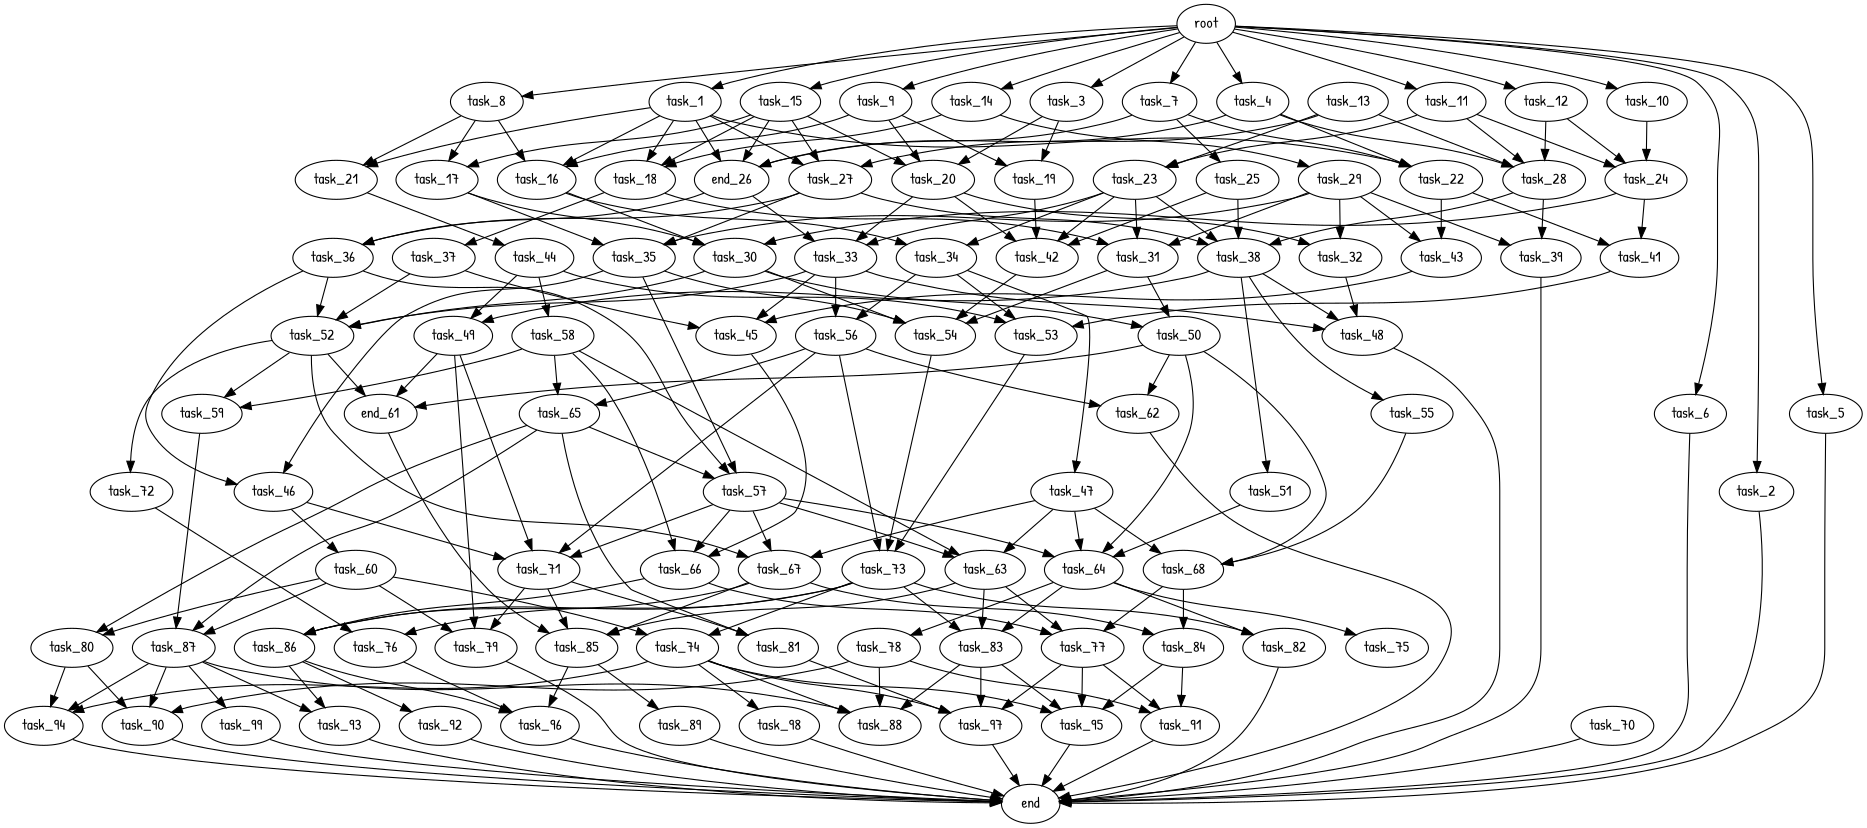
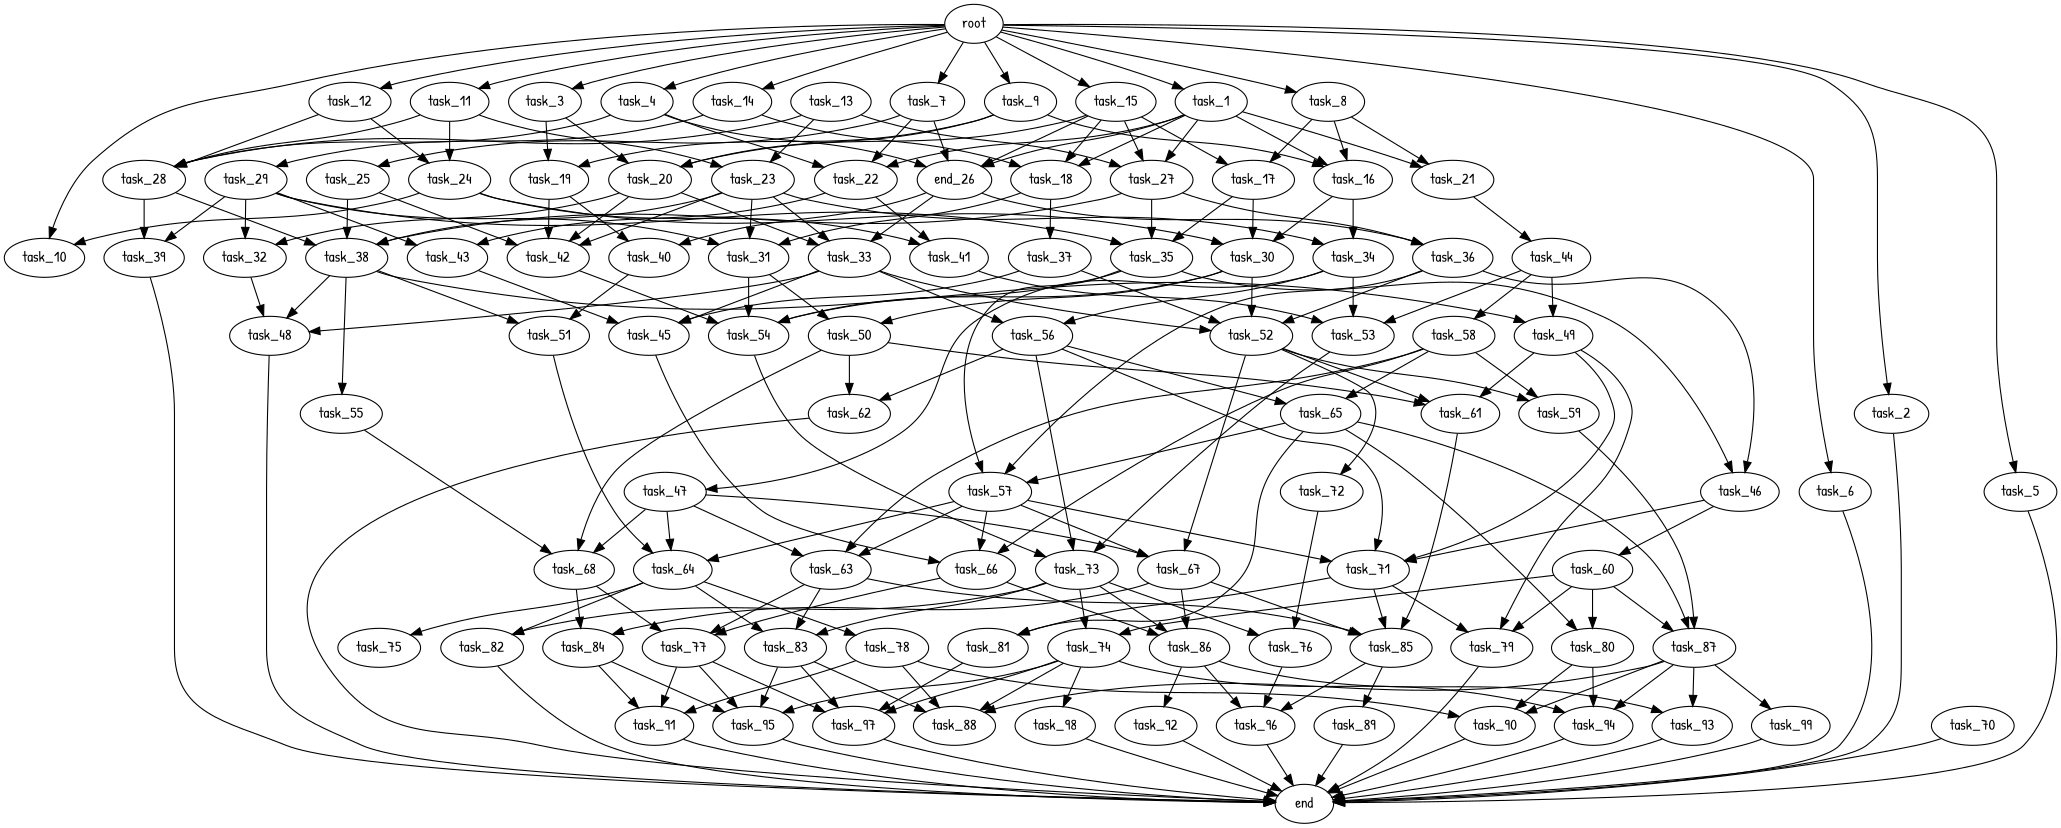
(1647, 136) -> (269, 218)
none -> (649, 258)
(381, 414) -> (1460, 414)
(1180, 455) -> none
